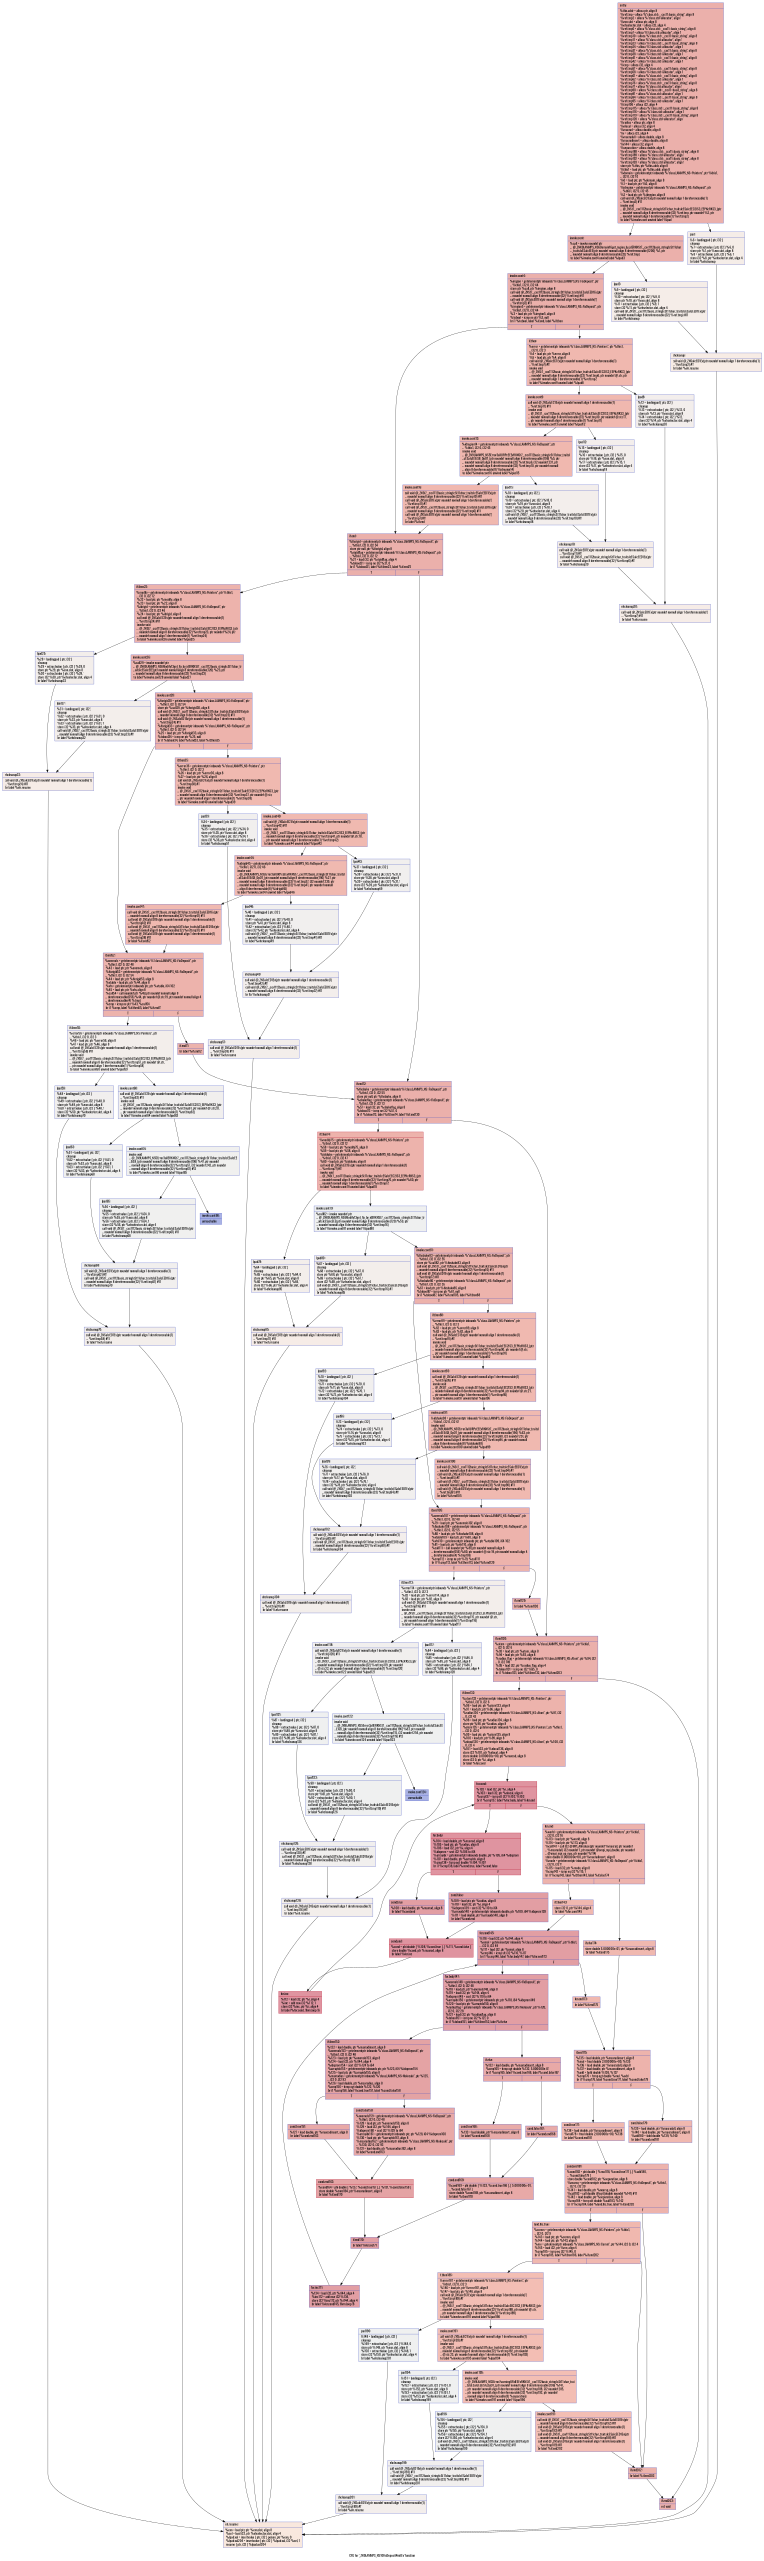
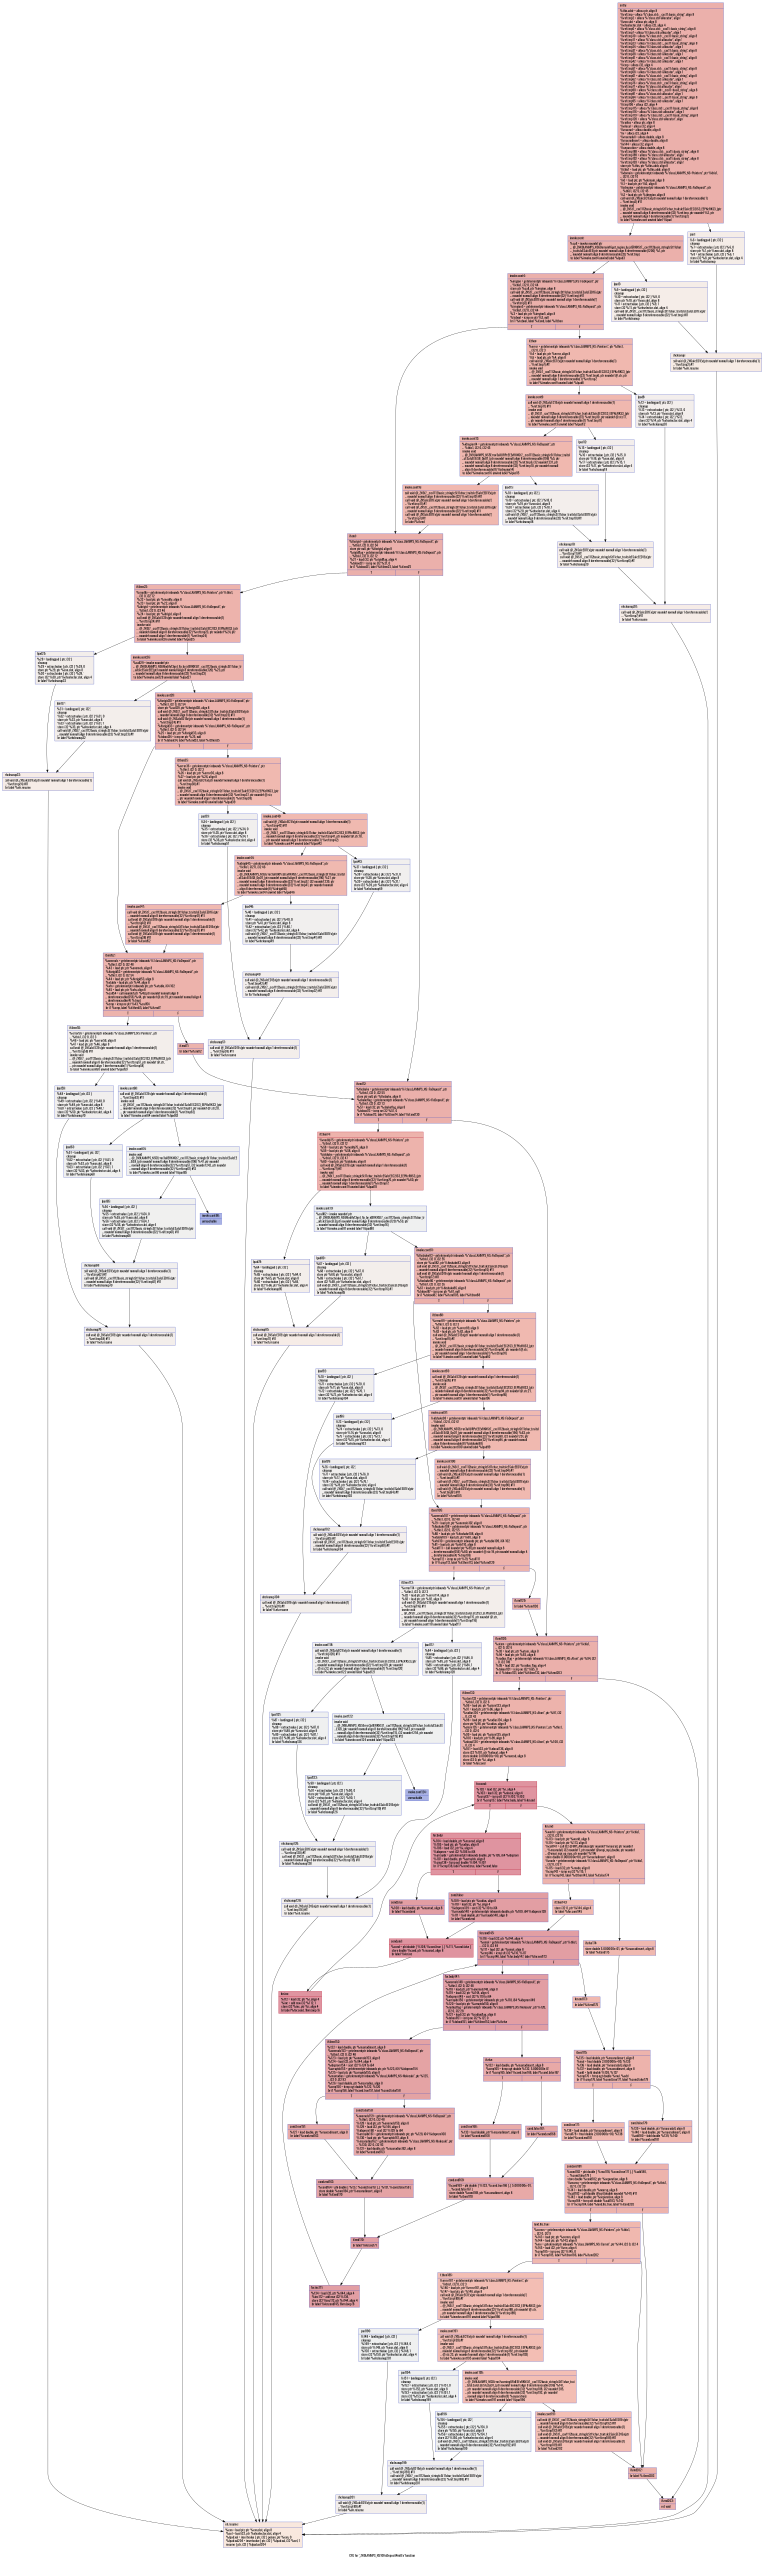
(365, 2189) -> (365, 2189)
